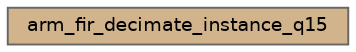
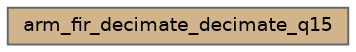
(178, 26) -> (178, 26)
